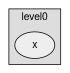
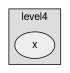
(35, 17) -> (35, 17)
